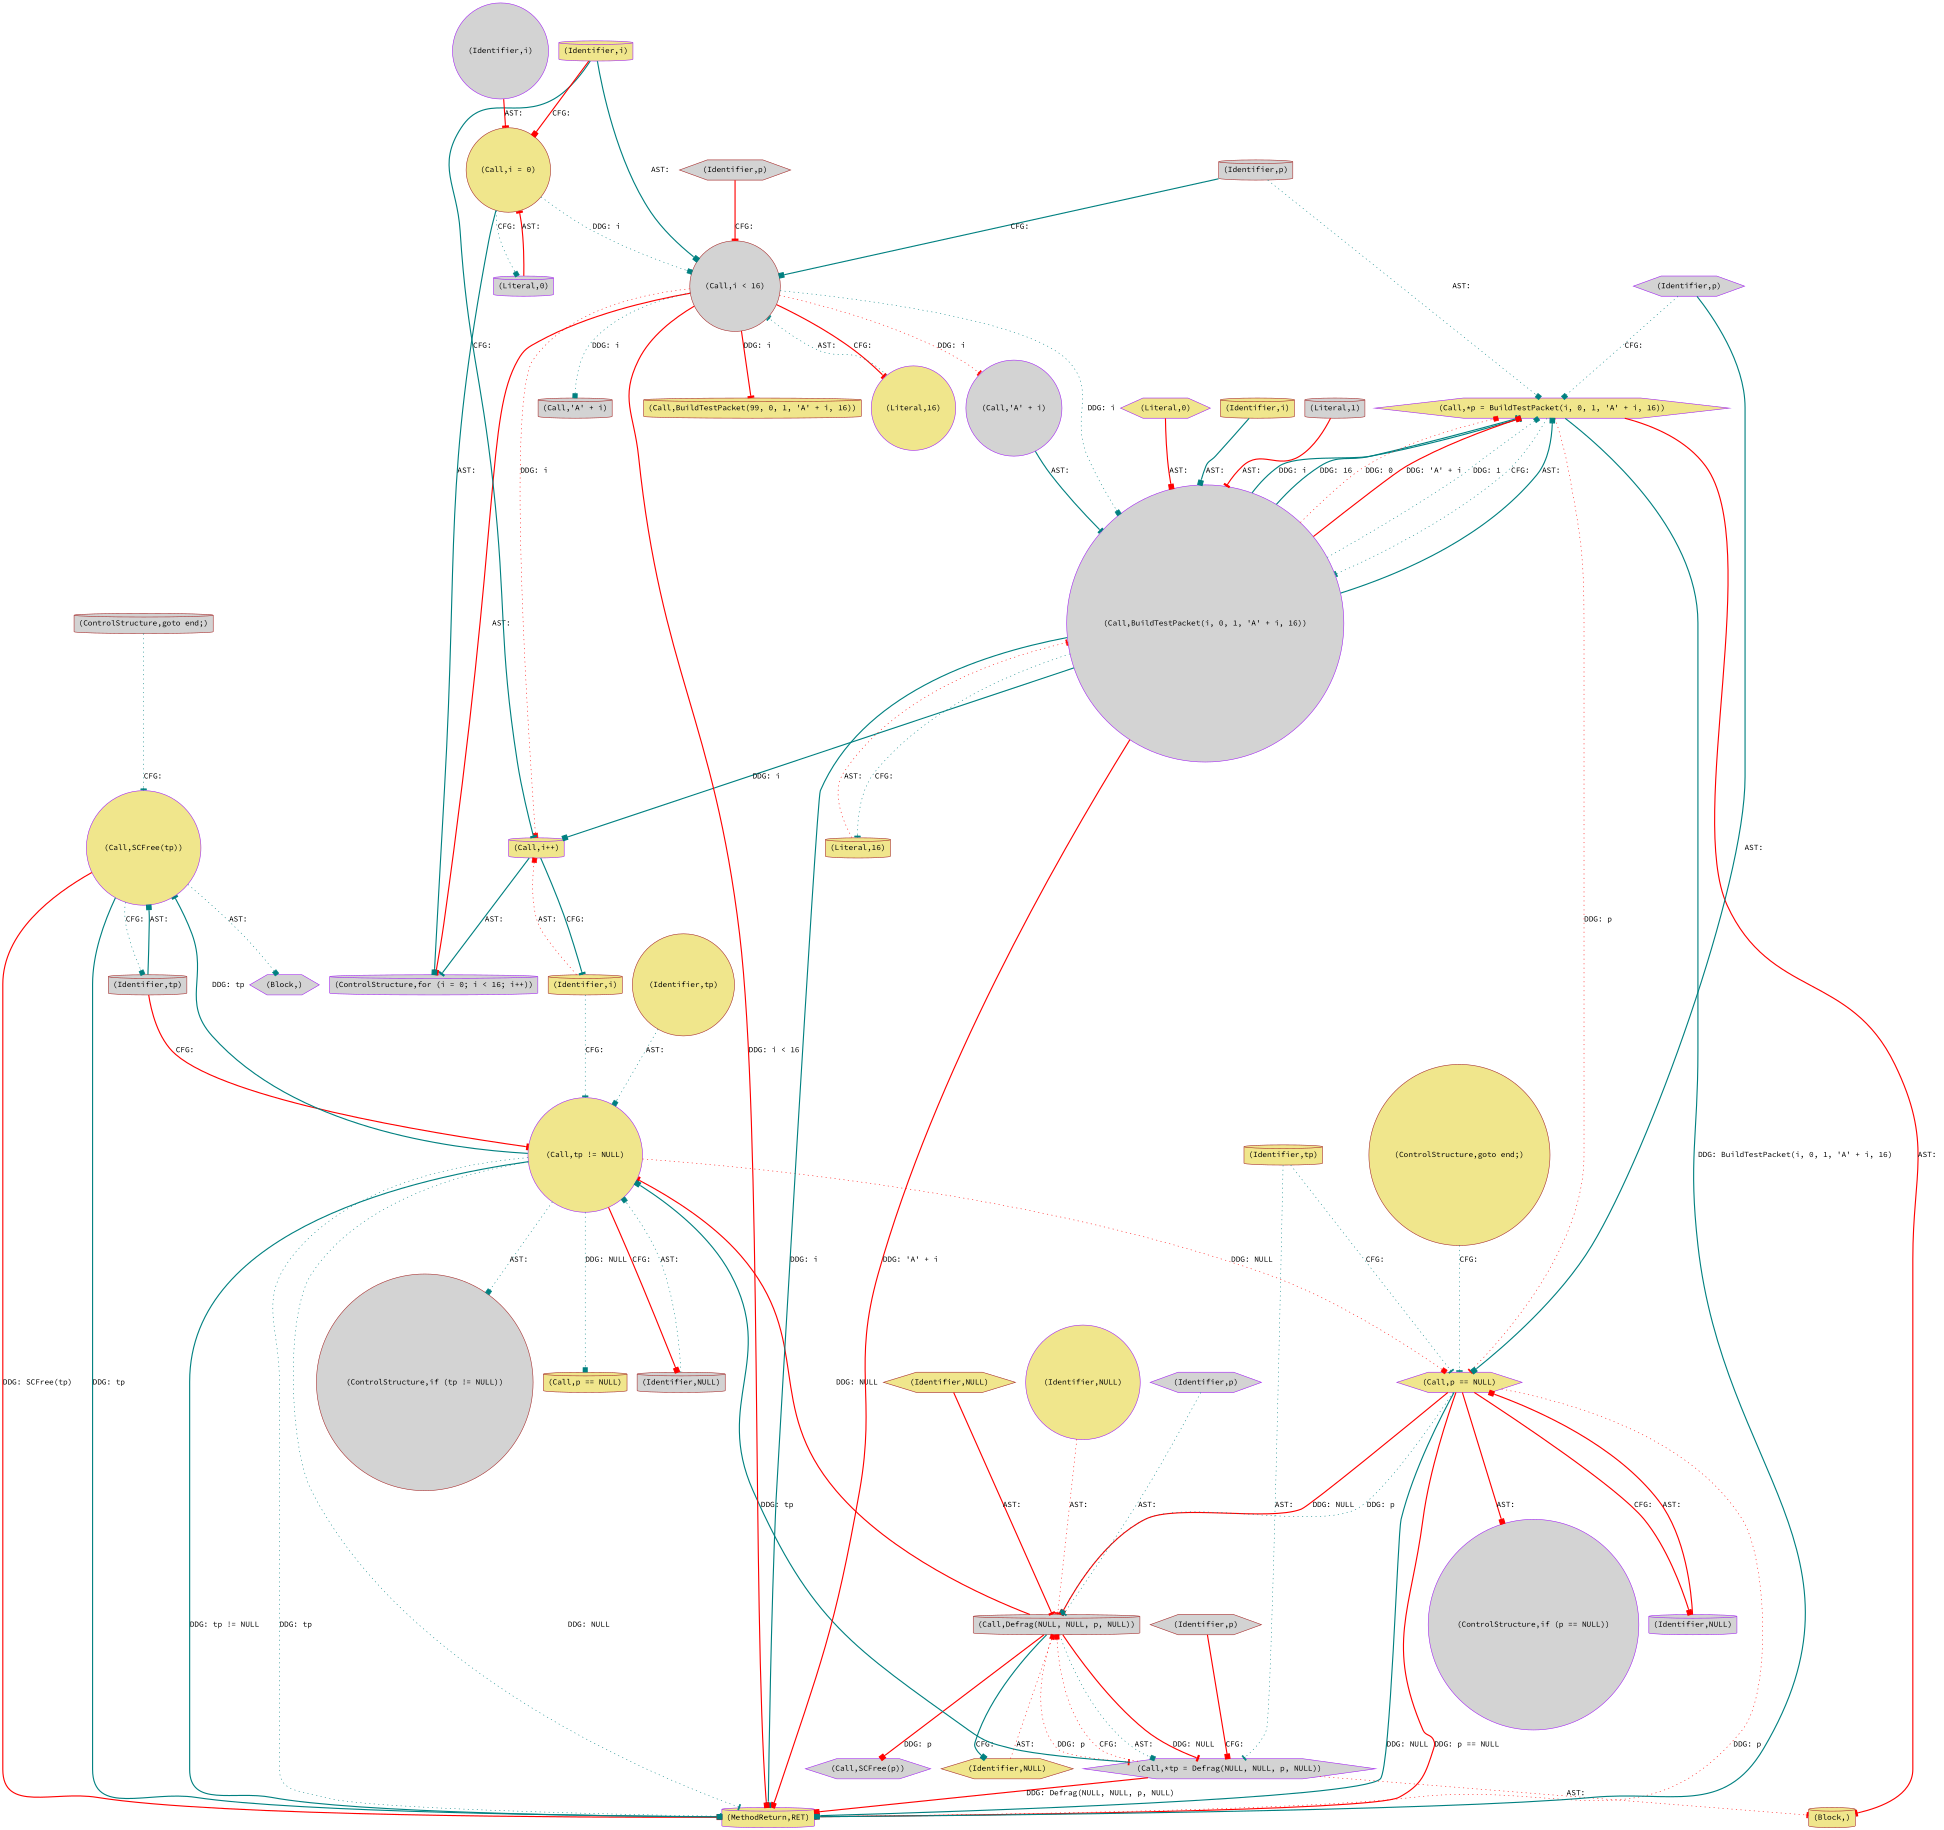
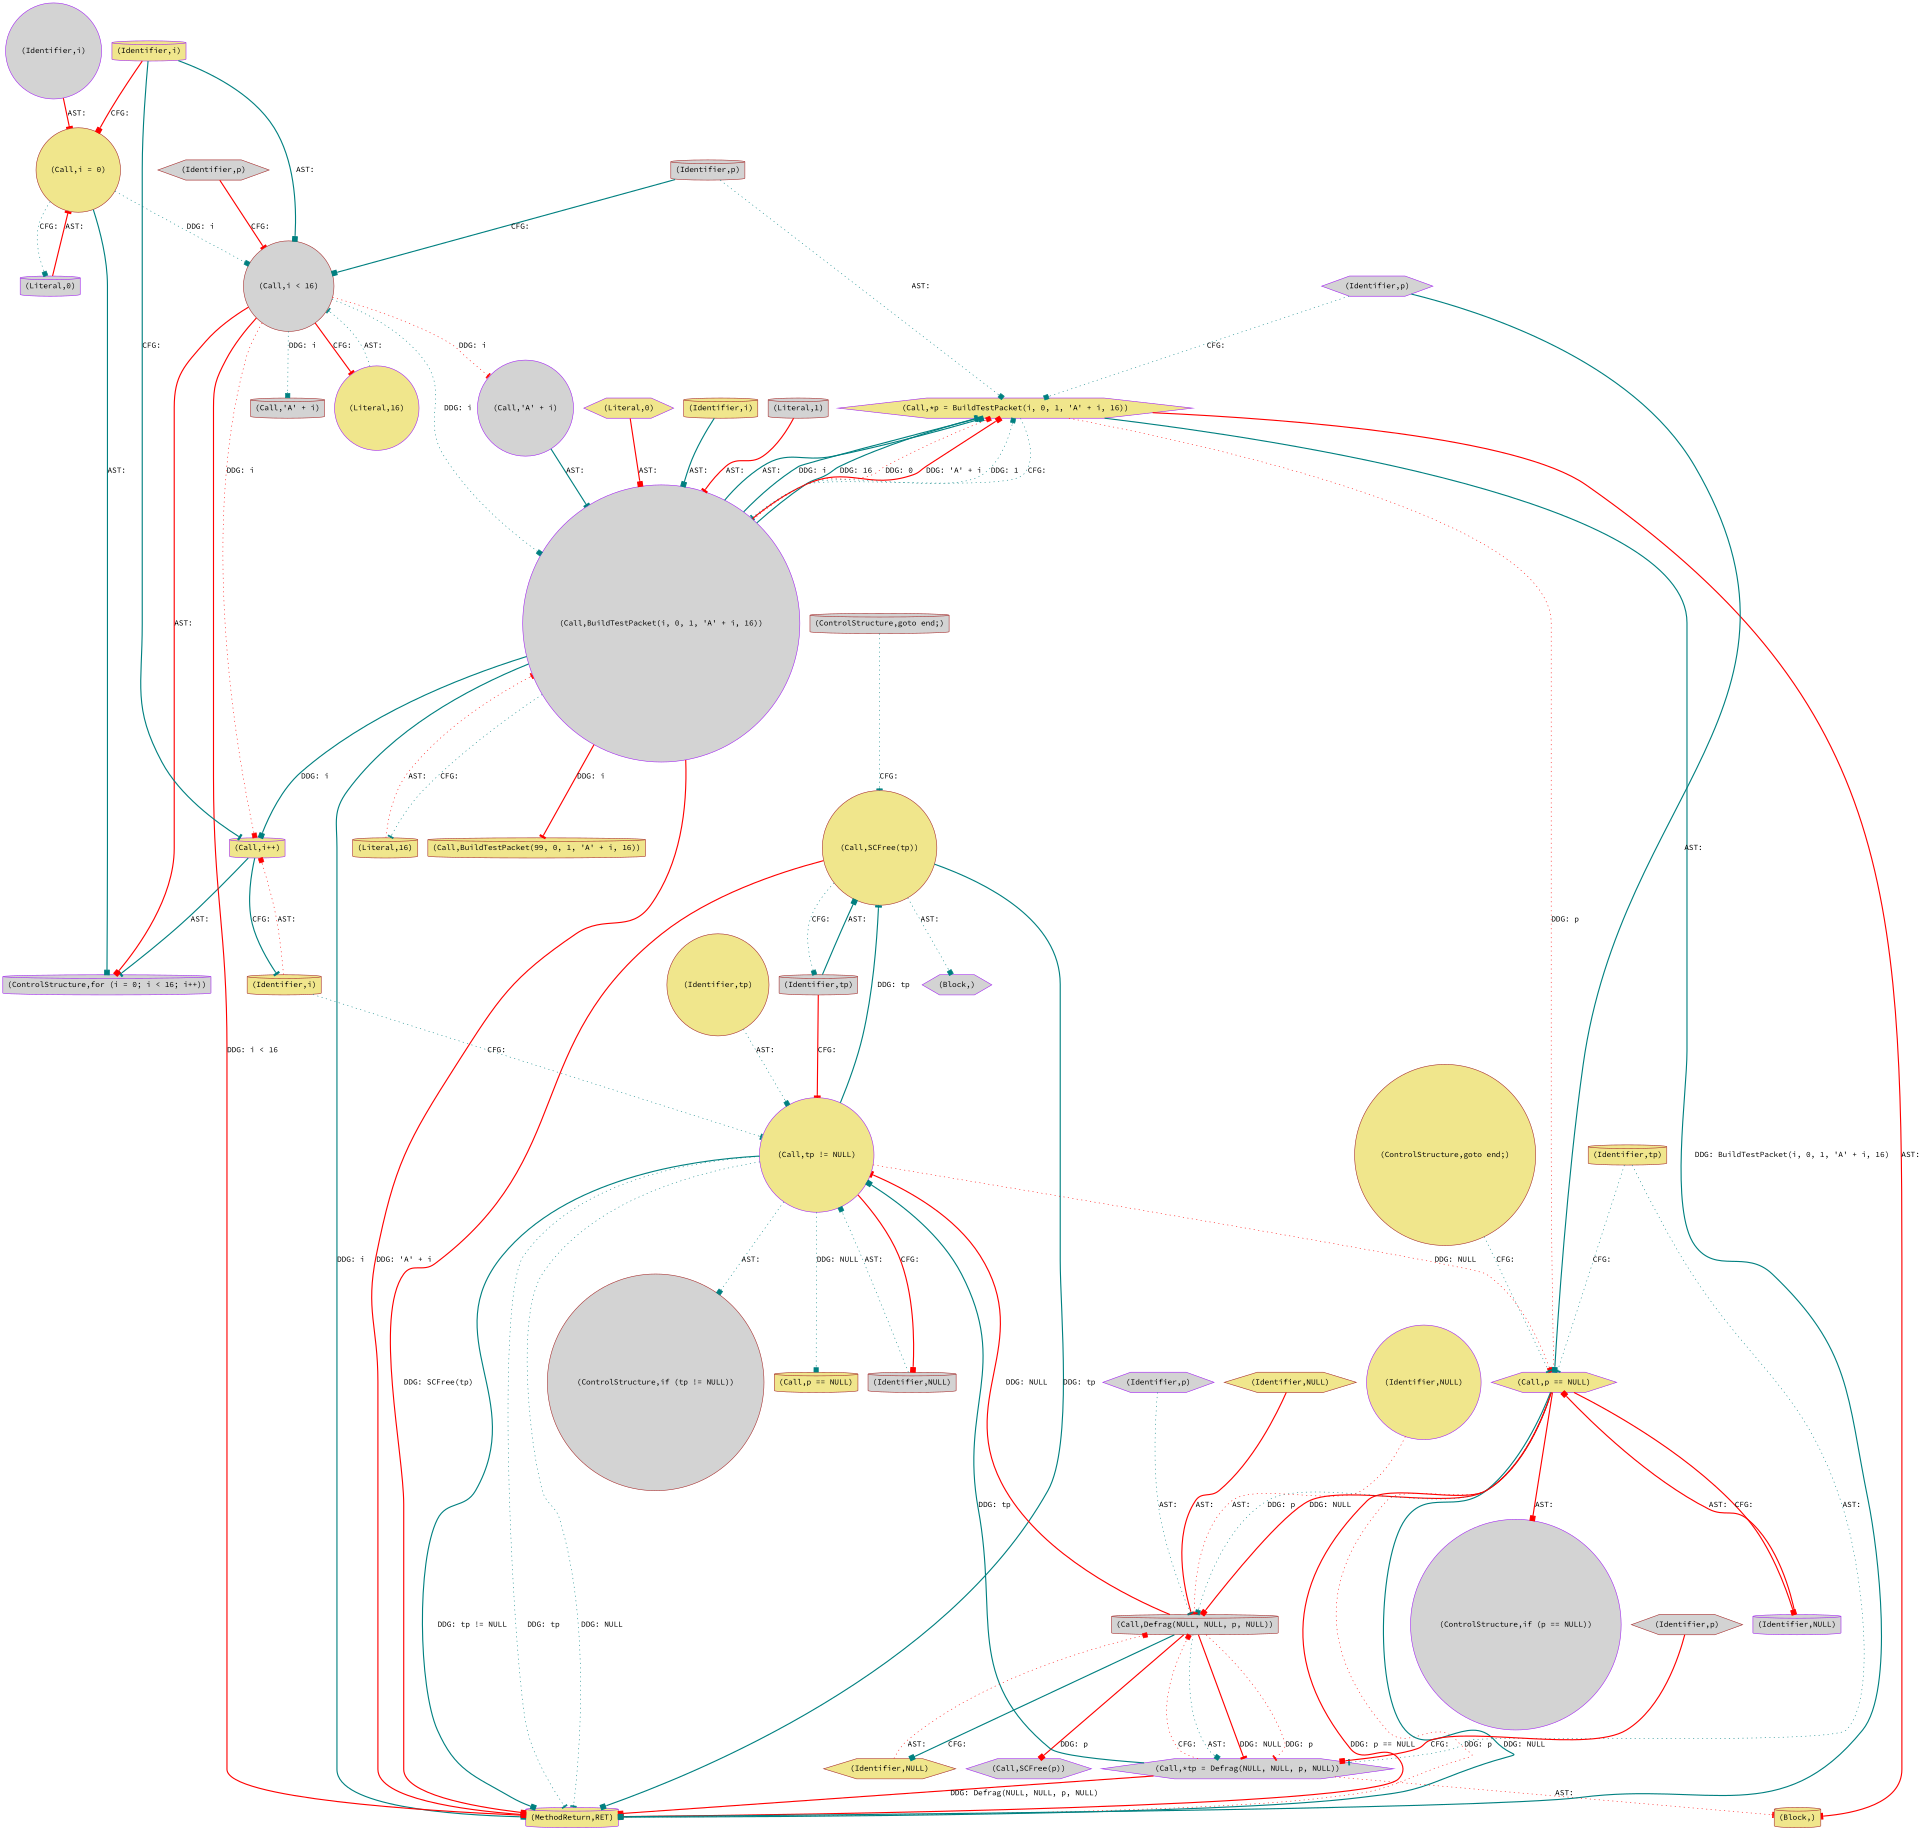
(746, 363) -> (569, 790)
(144, 848) -> (880, 848)
